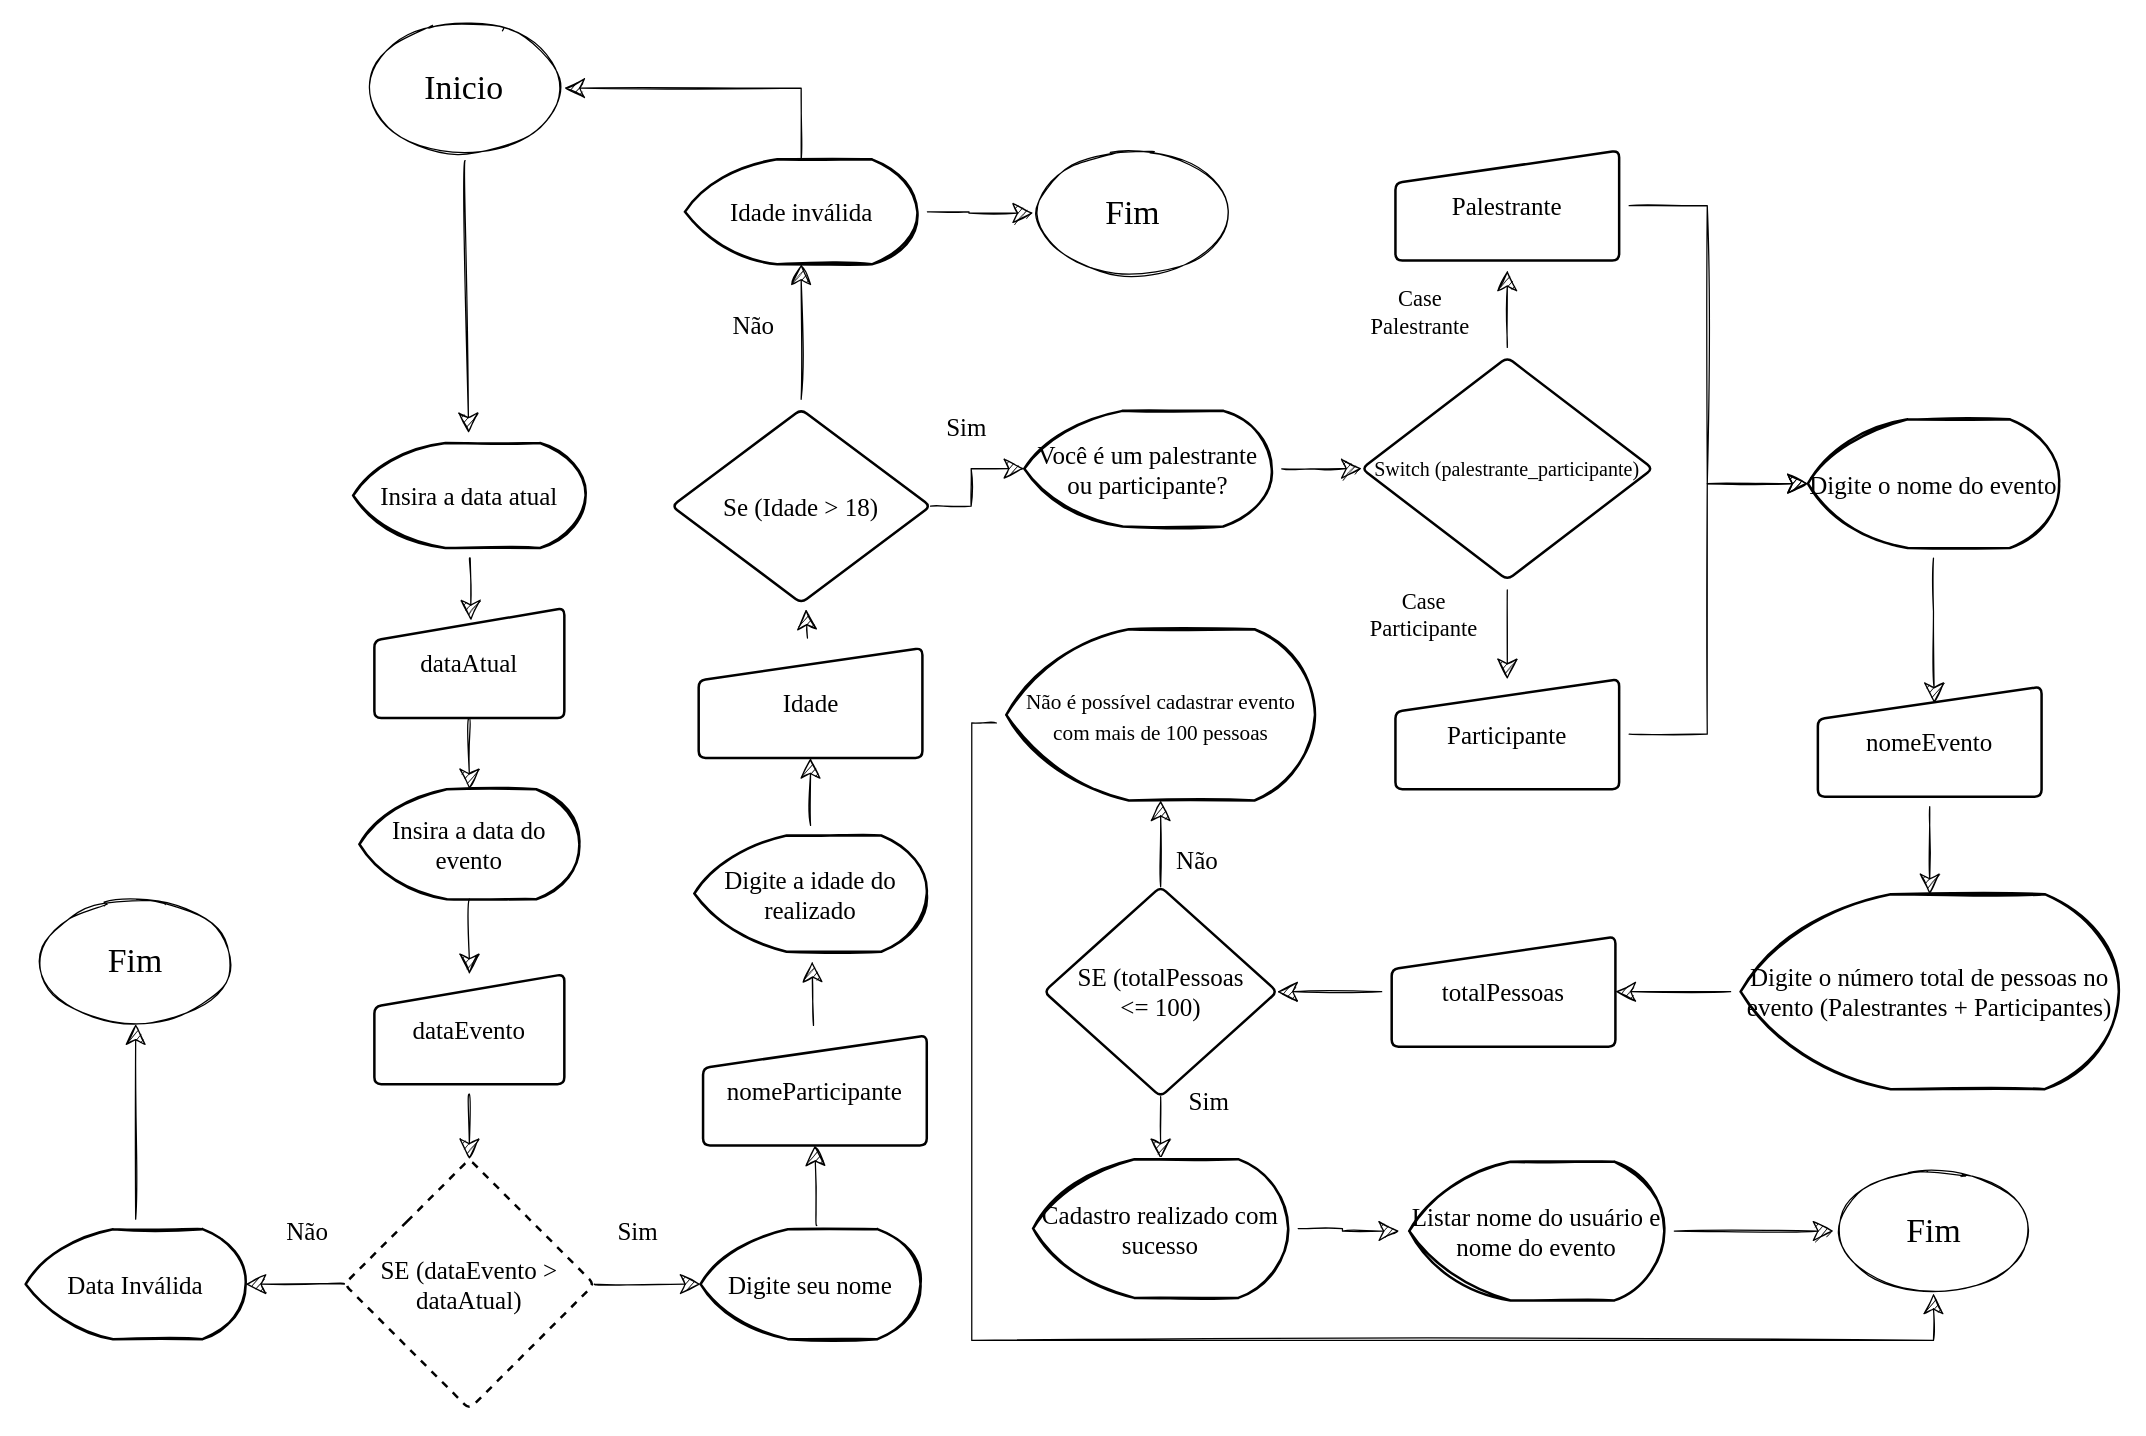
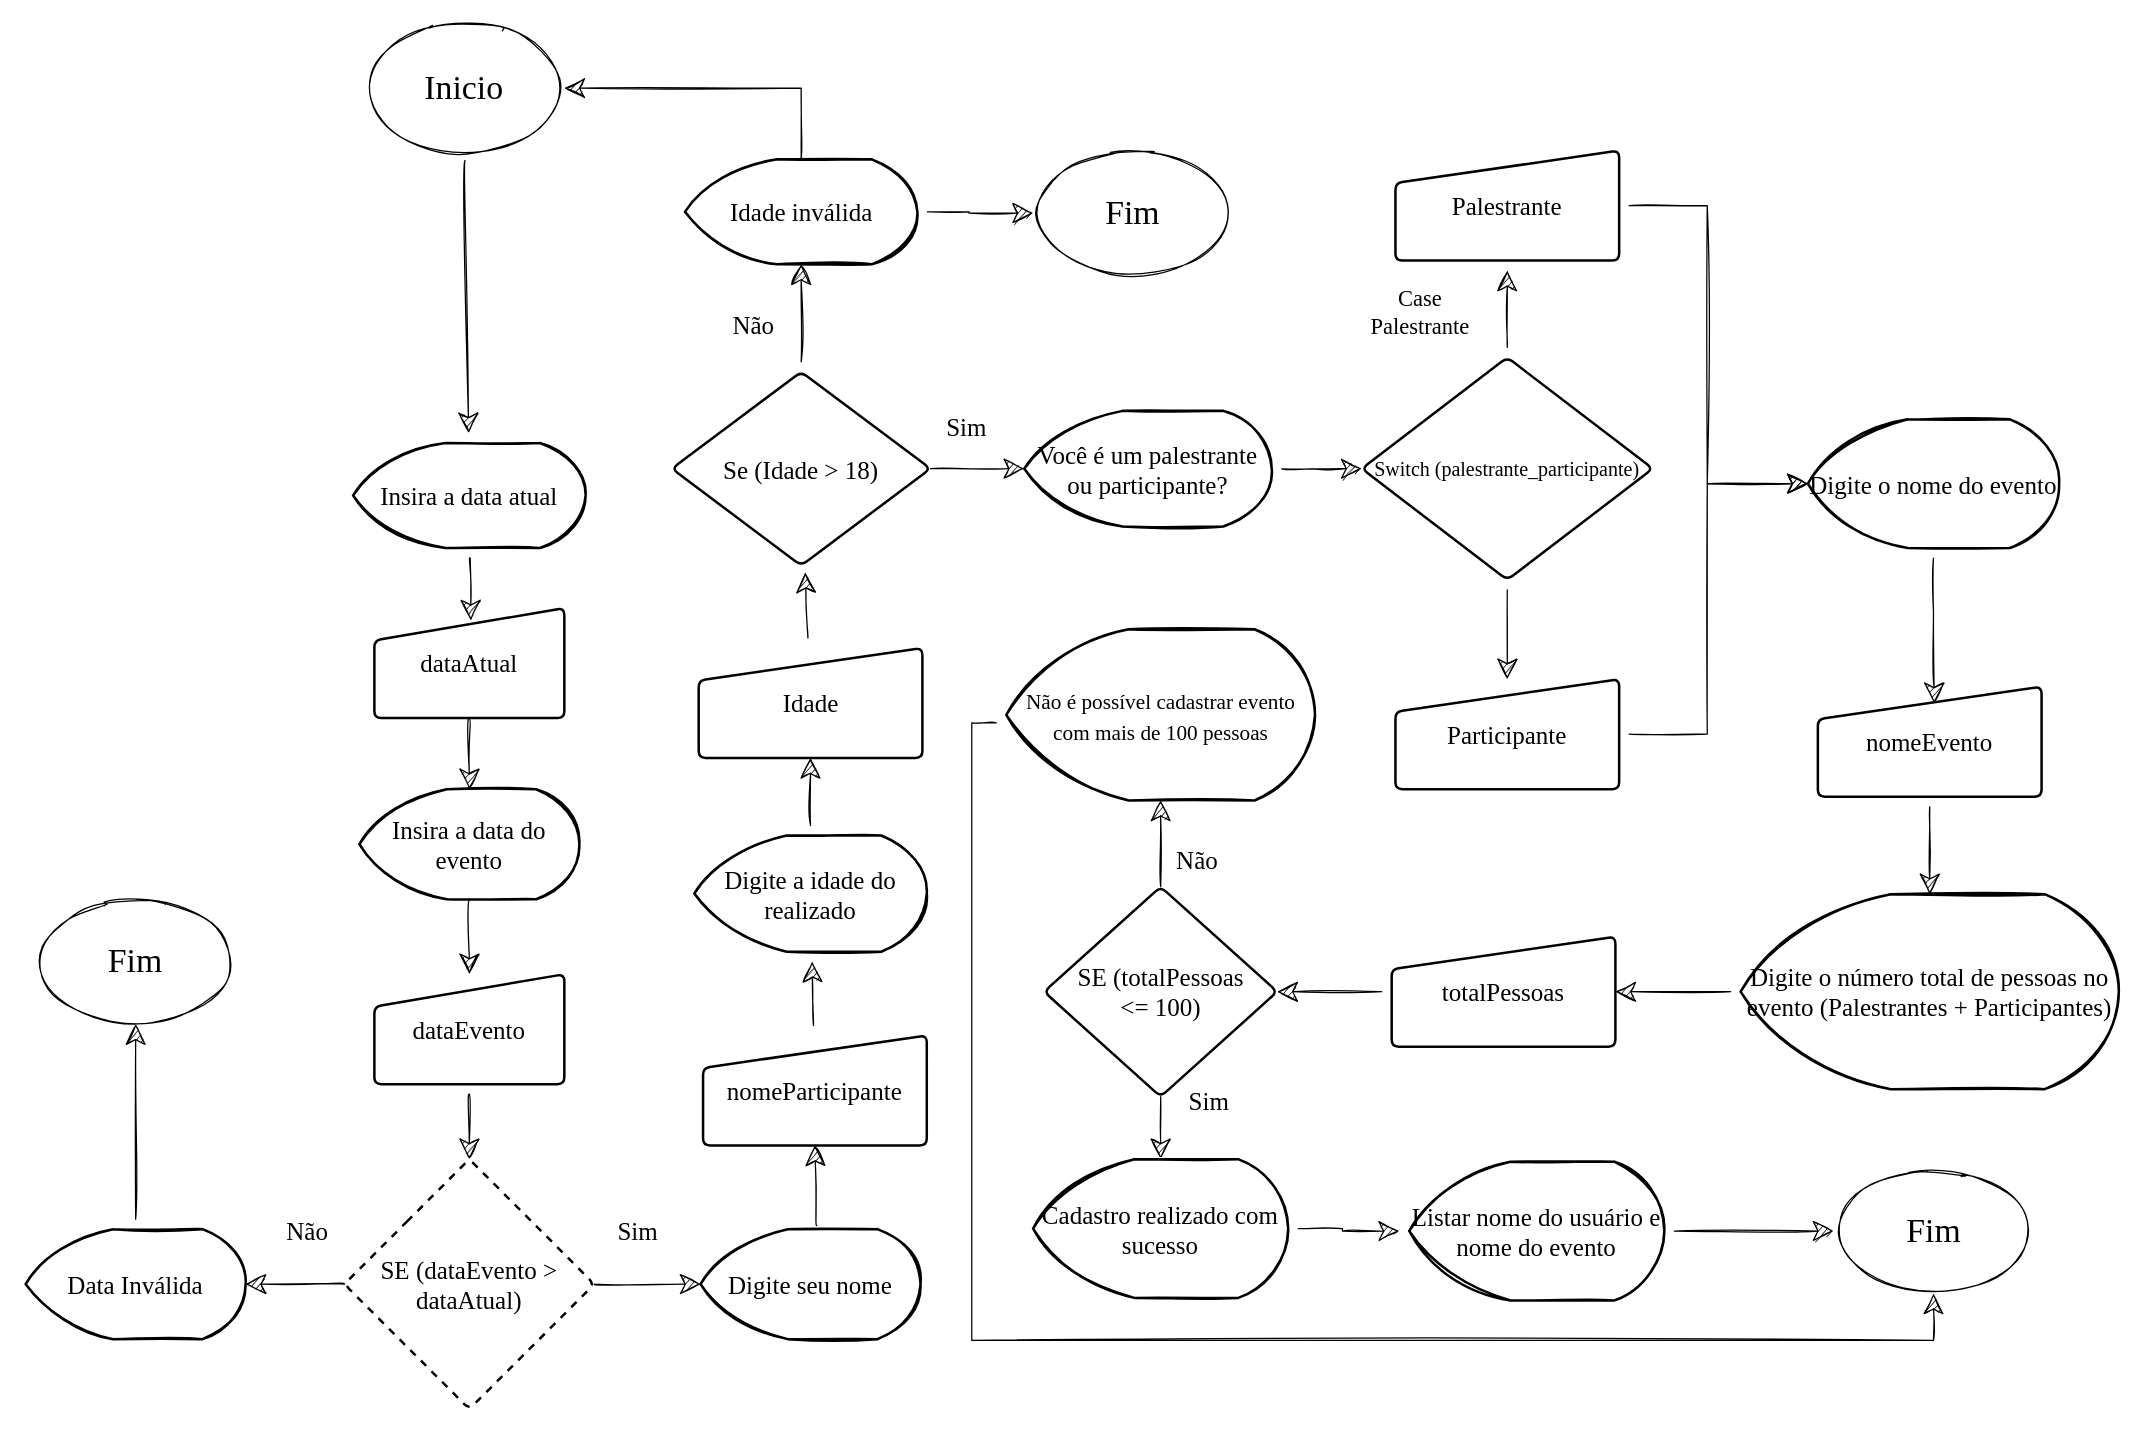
(801, 506) -> (801, 469)
(1425, 621) -> none
